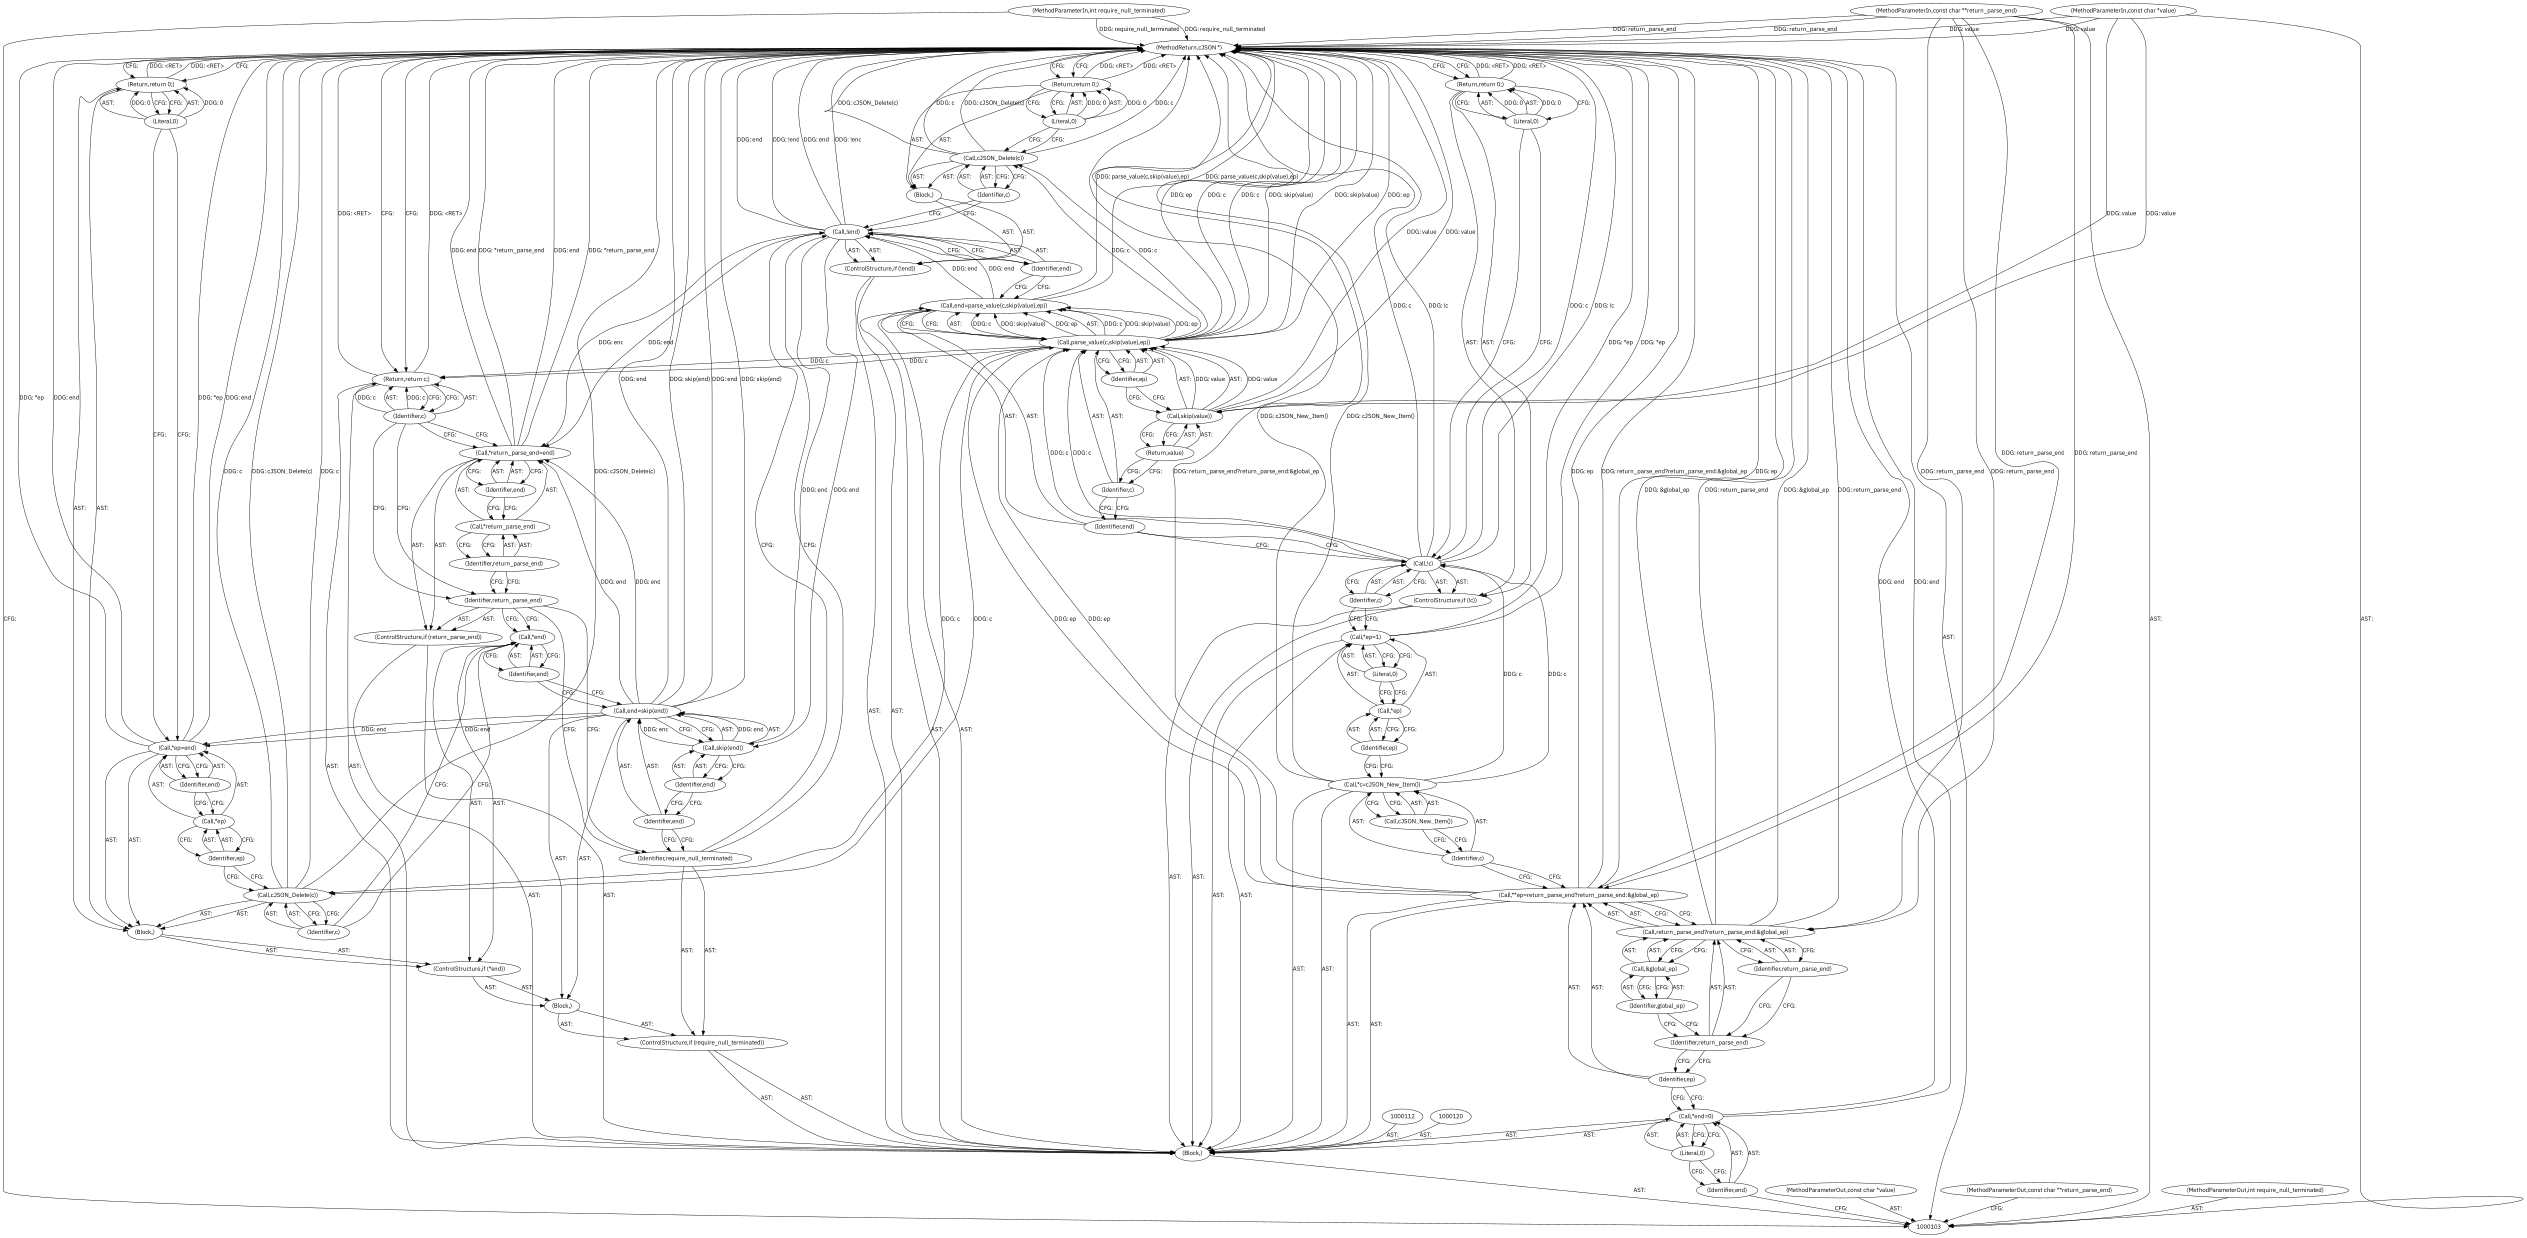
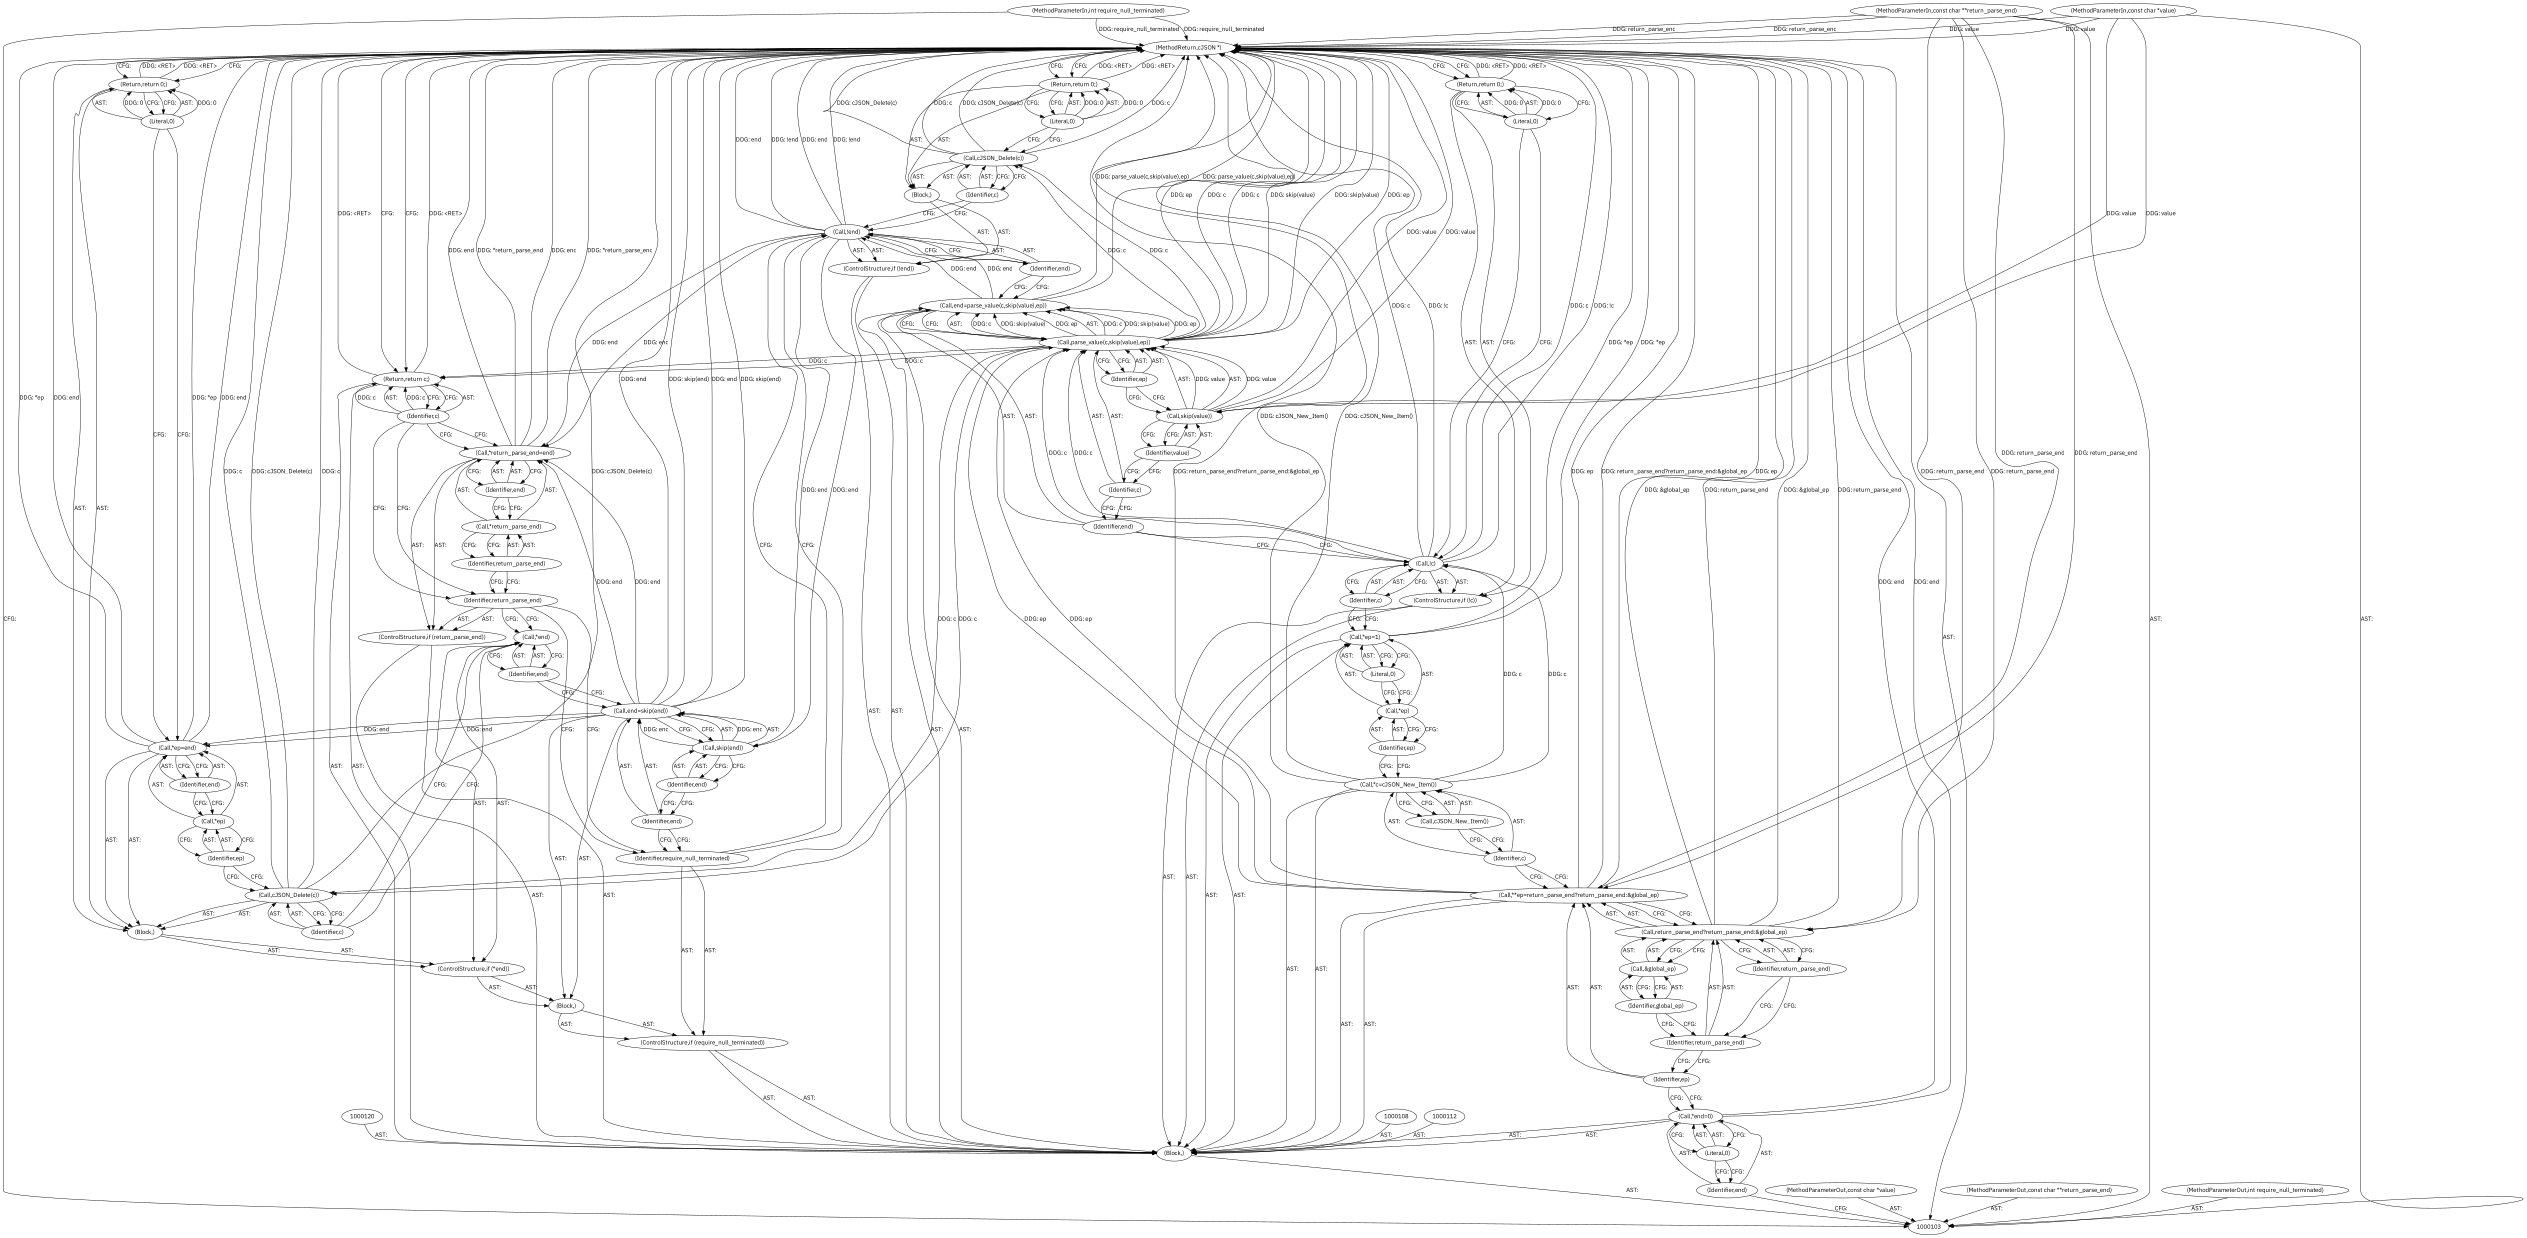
(1165, 453) -> (1167, 453)
none -> (1396, 1117)
(1998, 1209) -> (1997, 1209)
